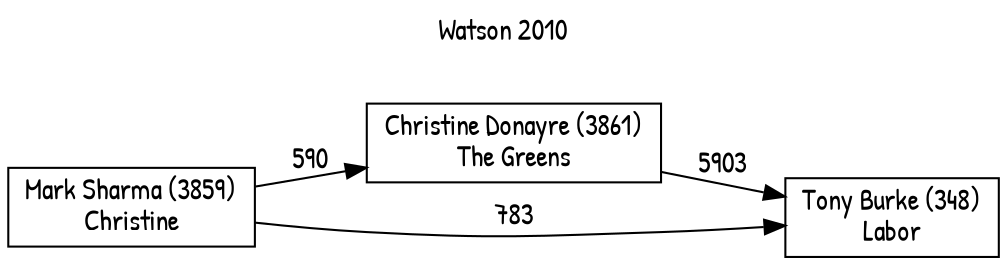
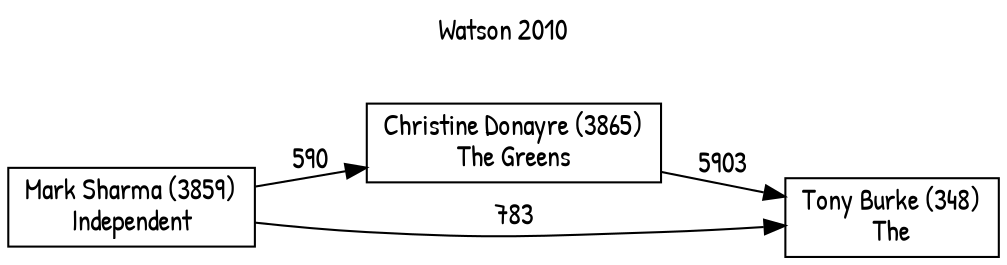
(514, 143) -> (514, 143)
(132, 207) -> (132, 207)
(892, 218) -> (892, 218)
